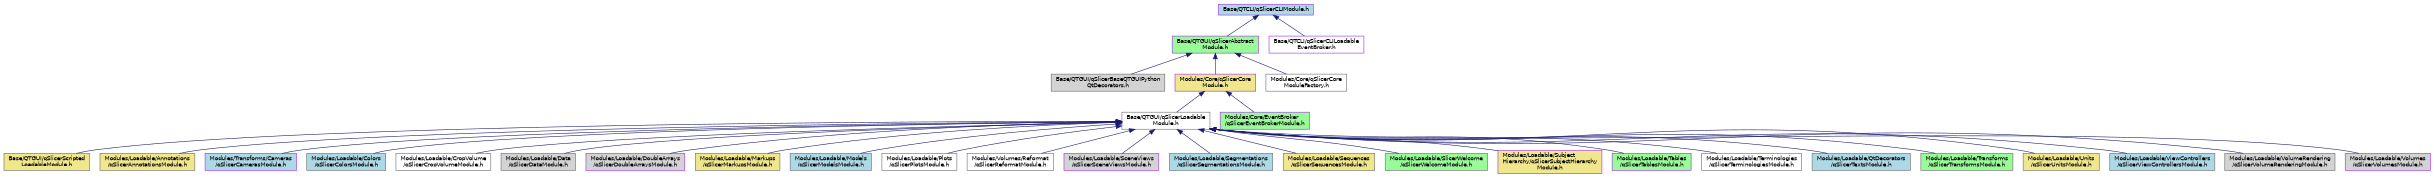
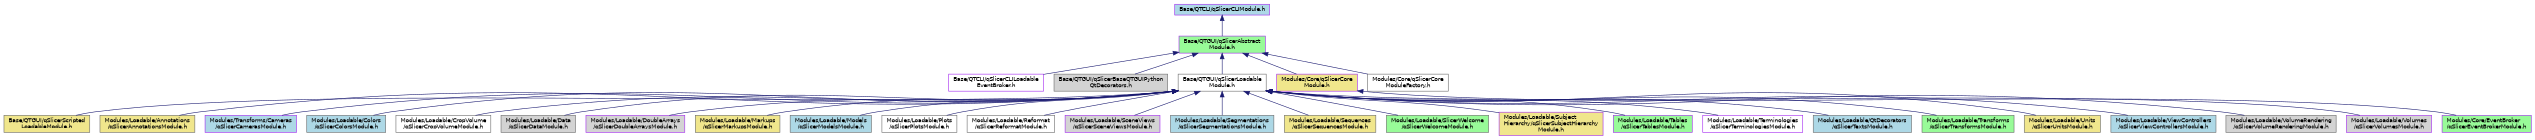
(1291, 27) -> (1108, 64)
(1188, 103) -> (1222, 67)
(1010, 162) -> (1011, 124)
(1752, 162) -> (1753, 124)
